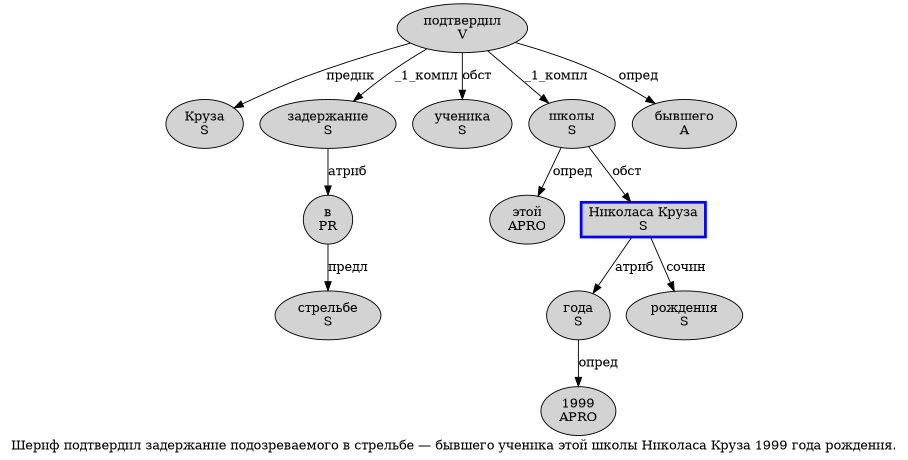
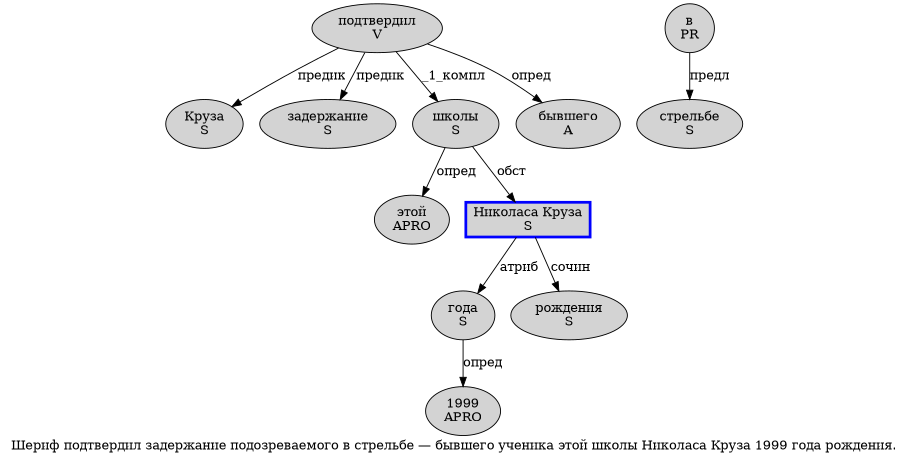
(427, 76) -> (380, 76)
(462, 124) -> none
(328, 167) -> none
